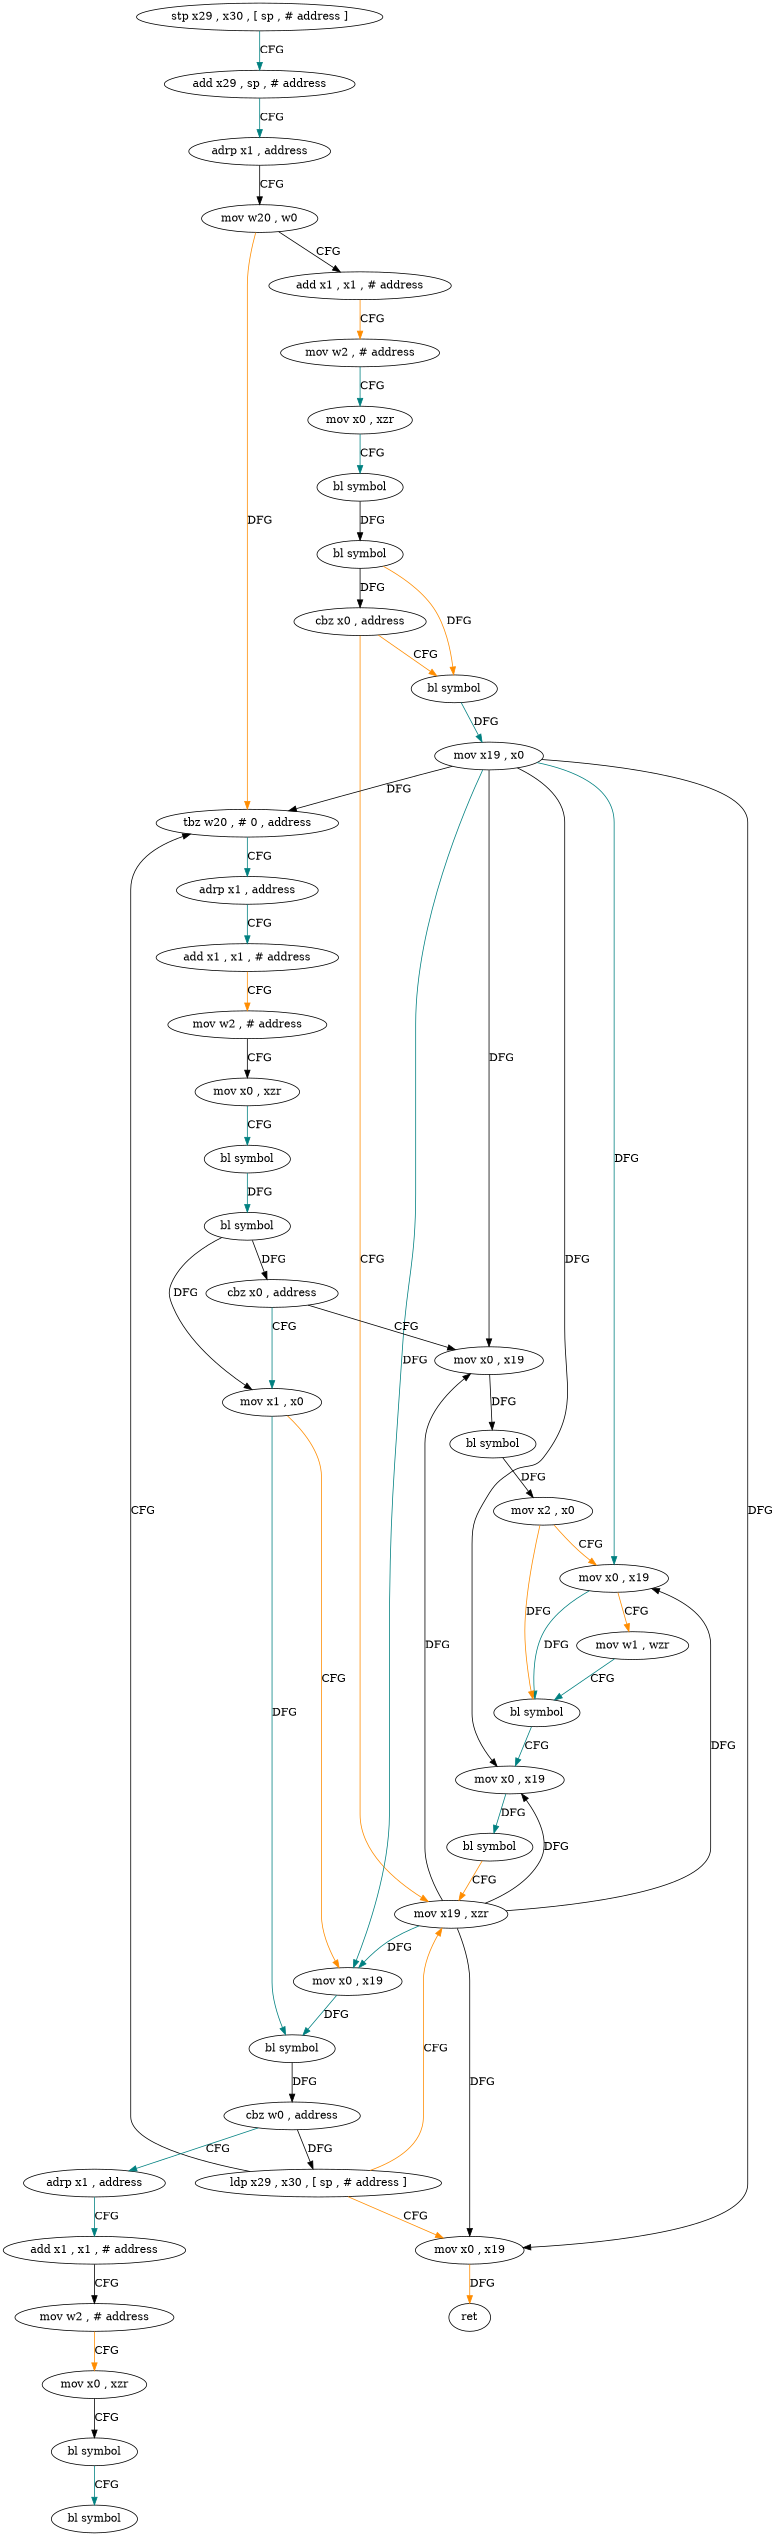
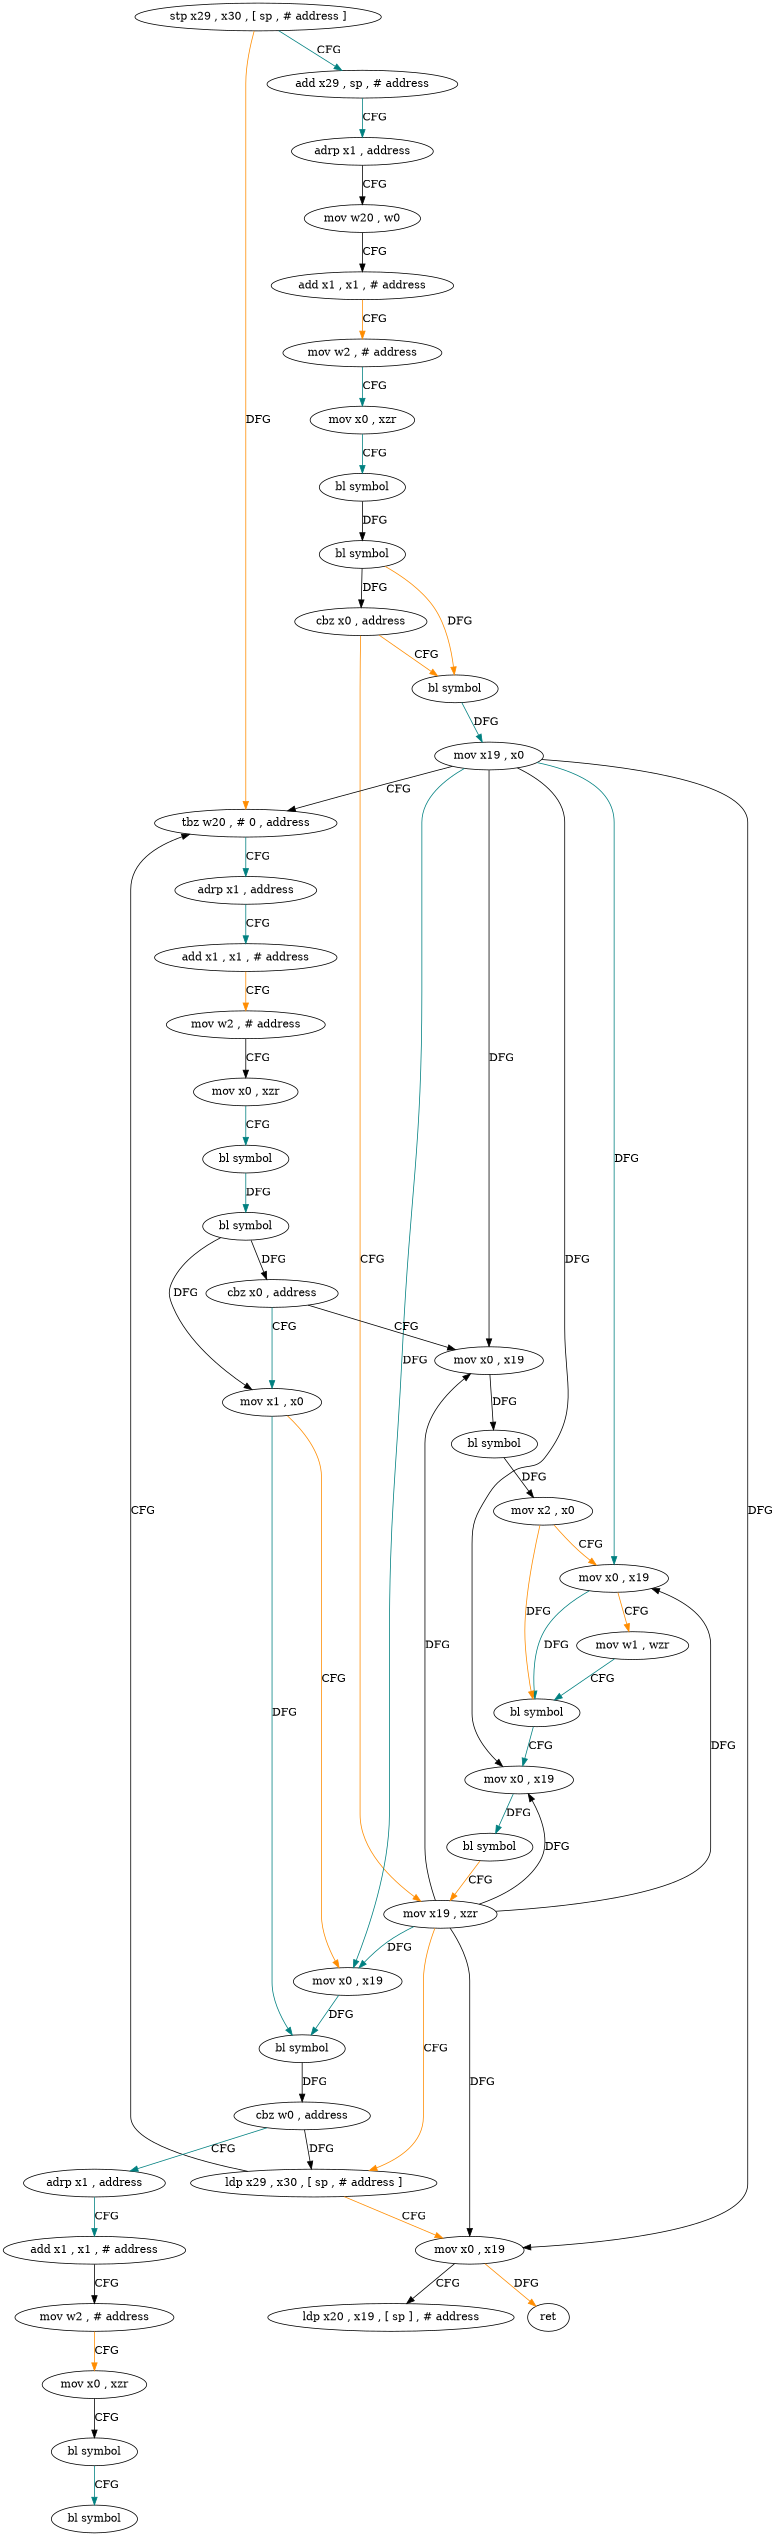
(247, 516) -> (246, 416)
(399, 790) -> (399, 790)
(423, 2065) -> (423, 2059)
none -> (391, 2317)
